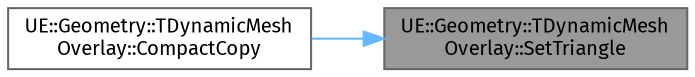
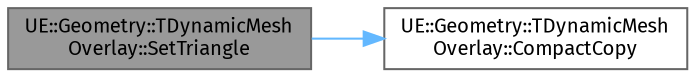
(337, 39) -> (337, 39)
